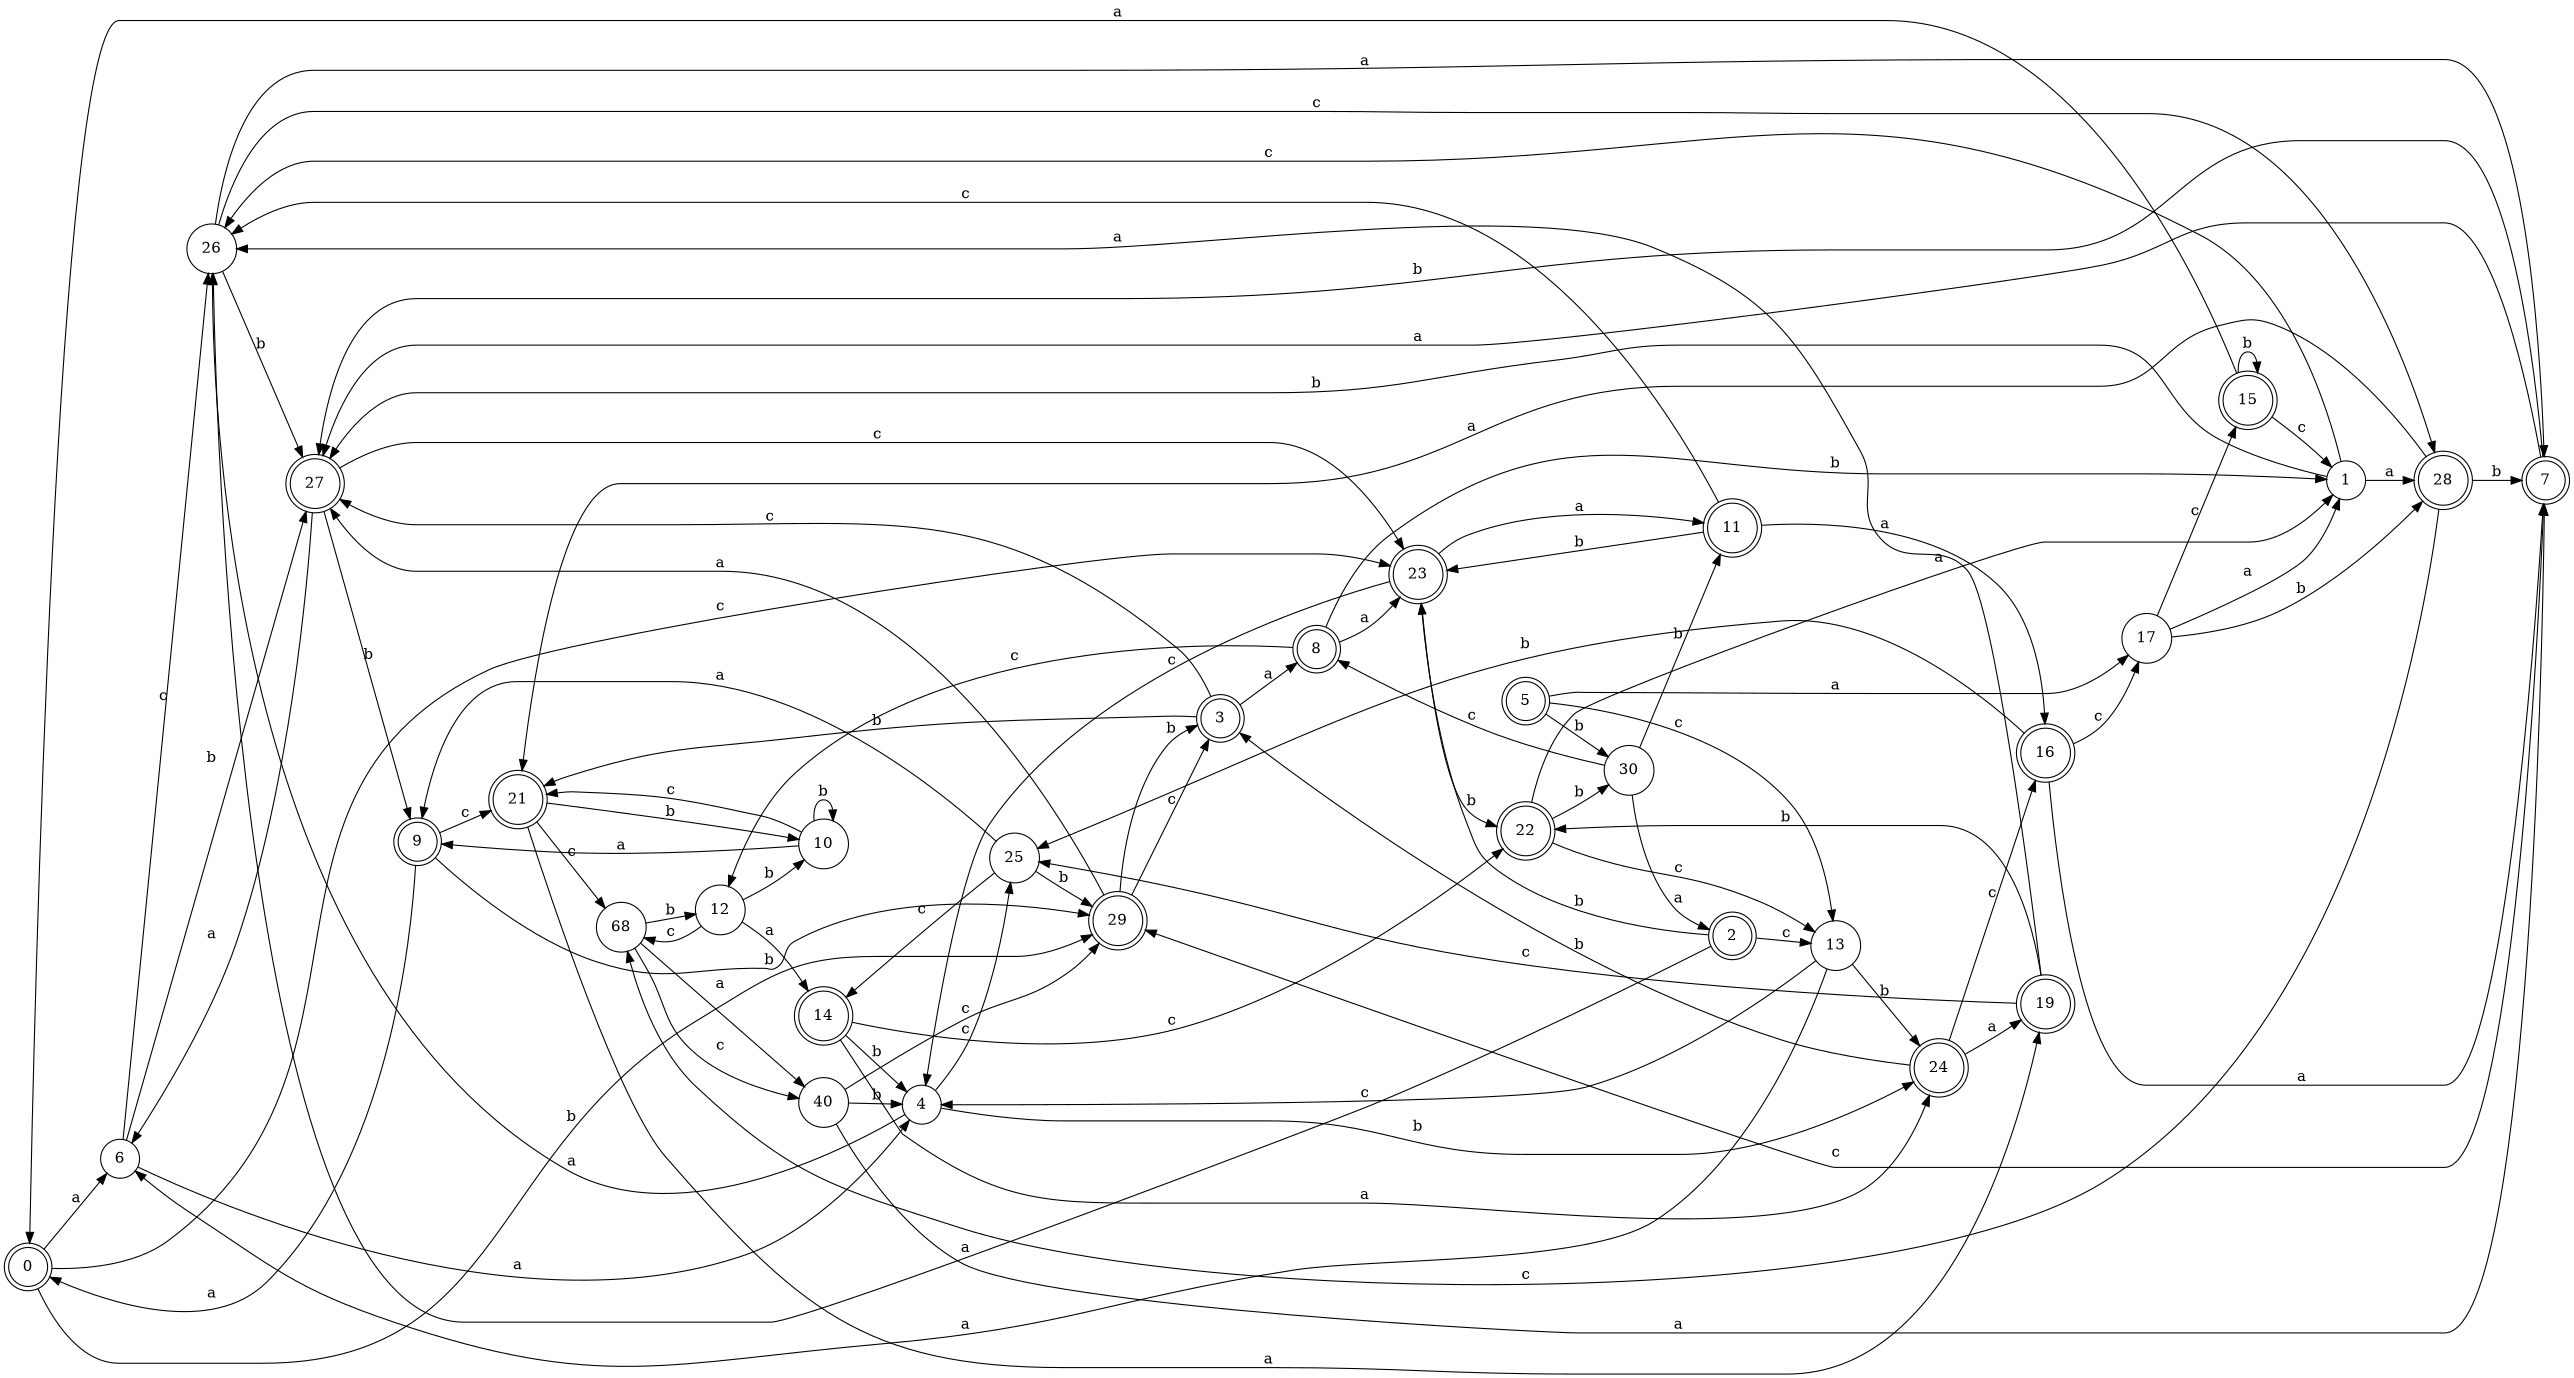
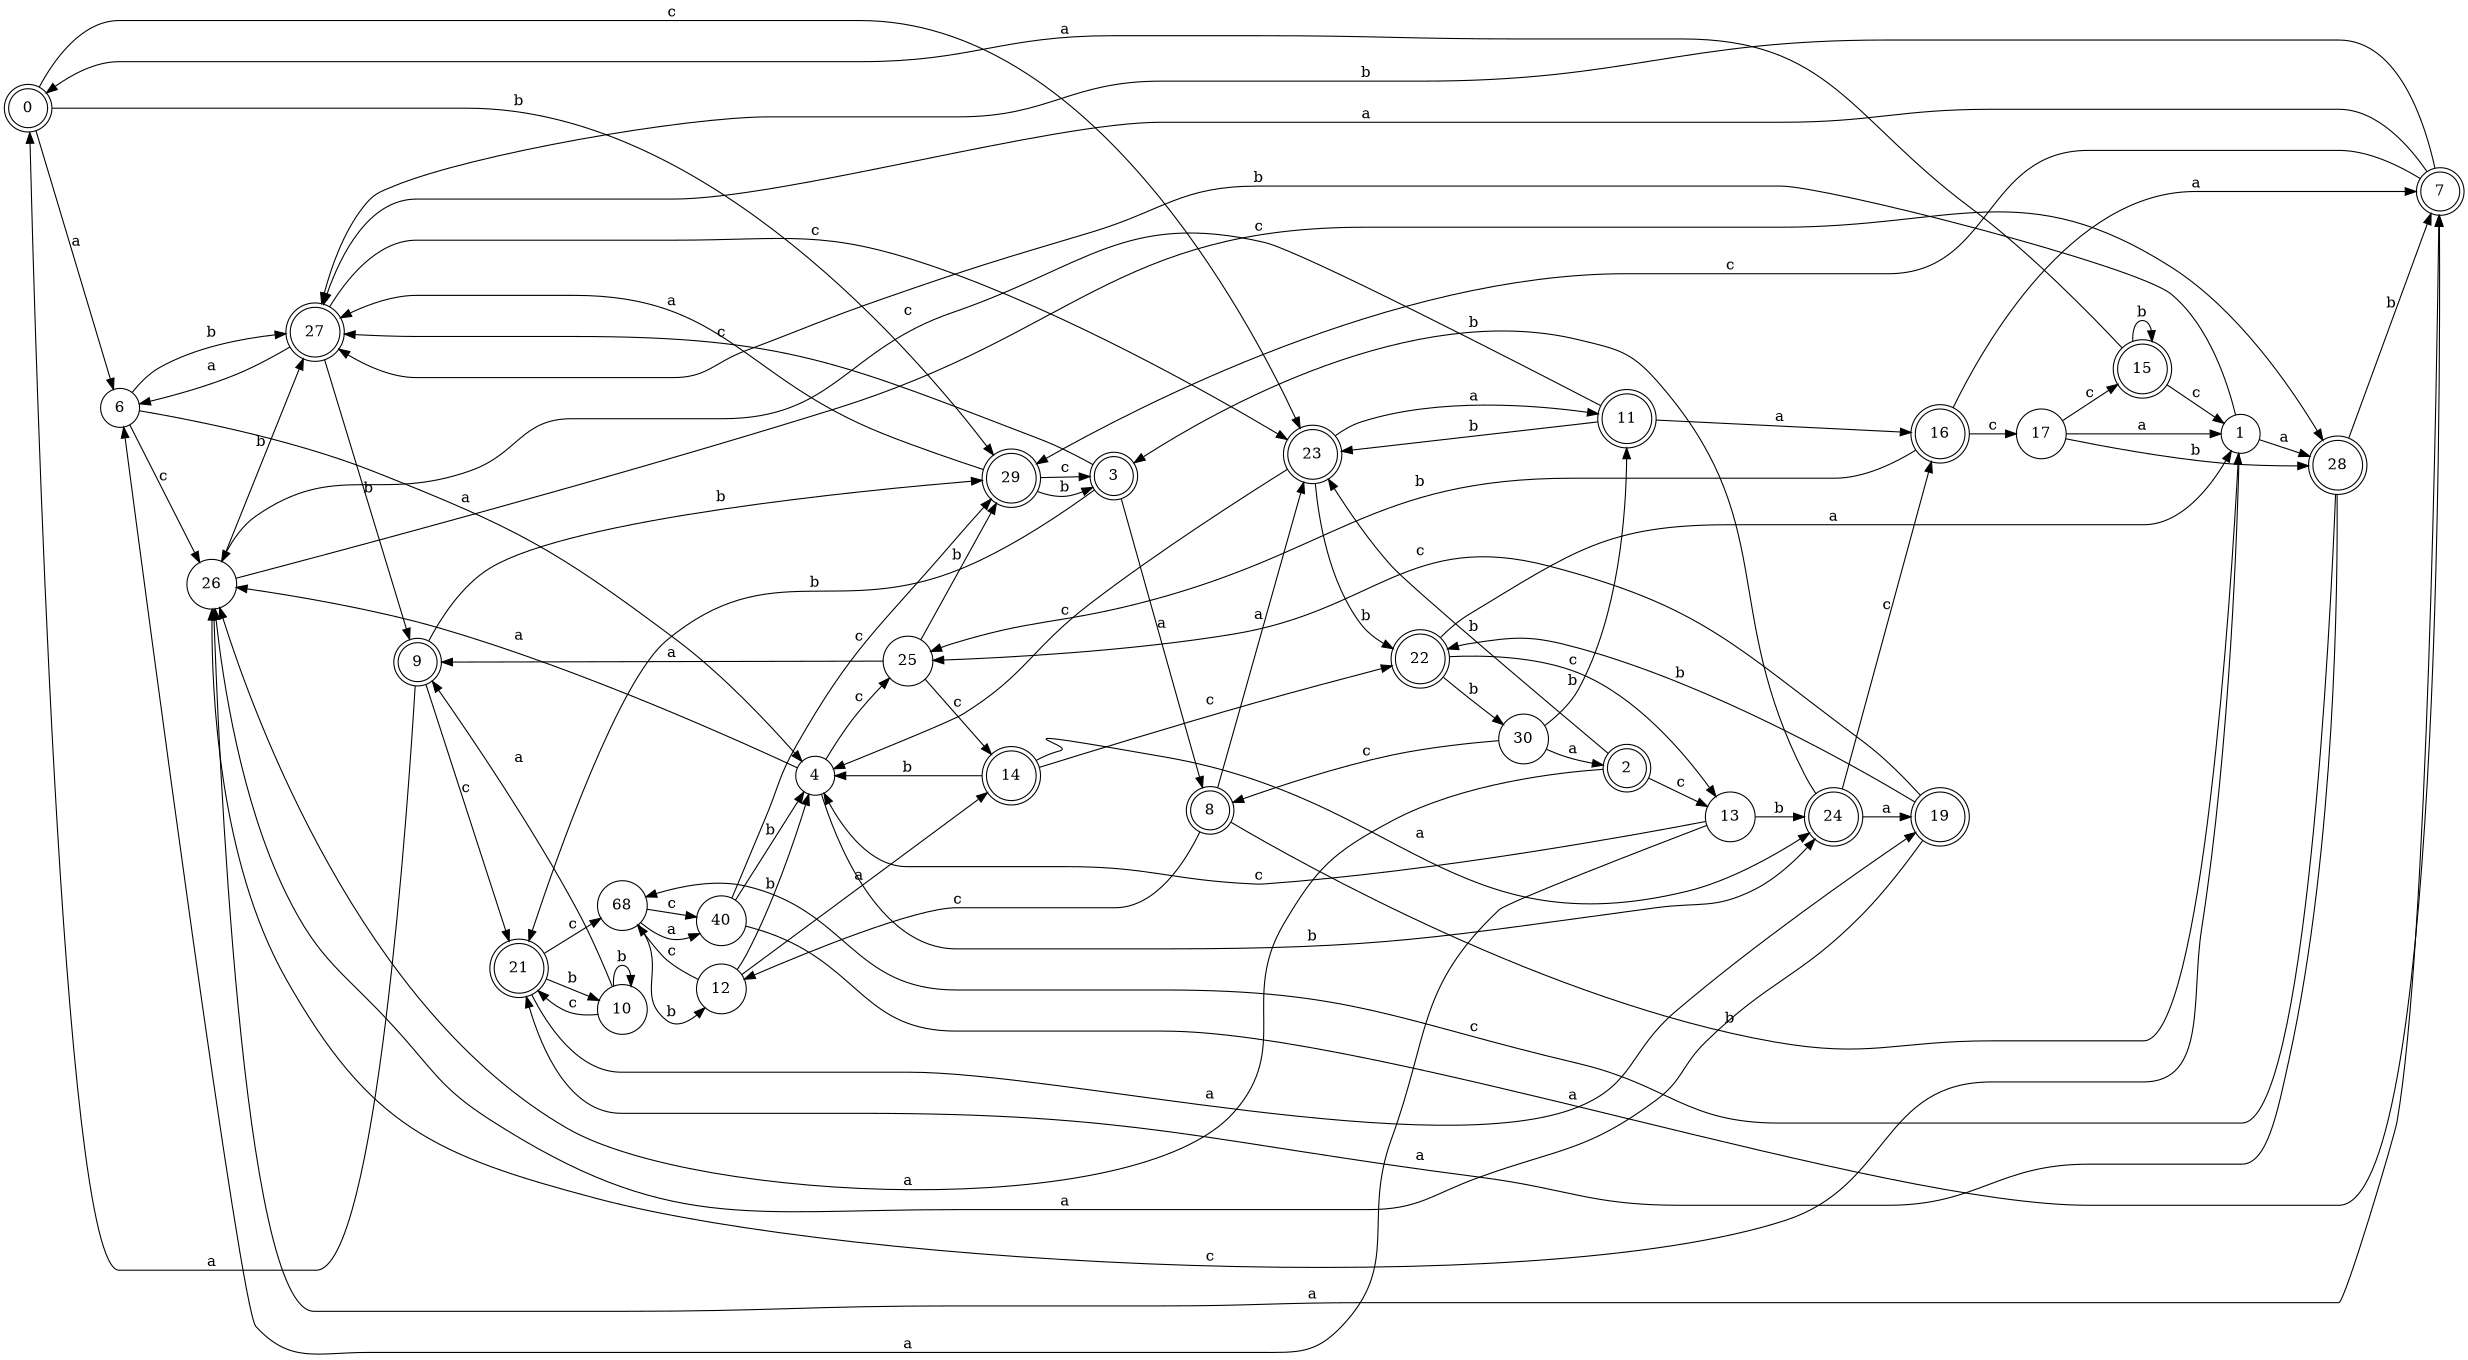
(1526, 701) -> none
(770, 885) -> (778, 885)
